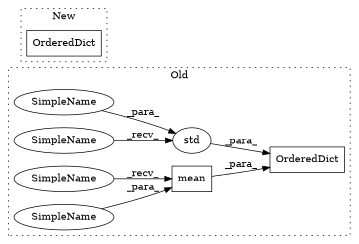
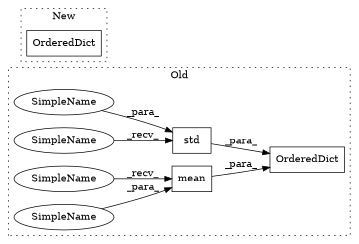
(192, 141) -> (192, 141)
